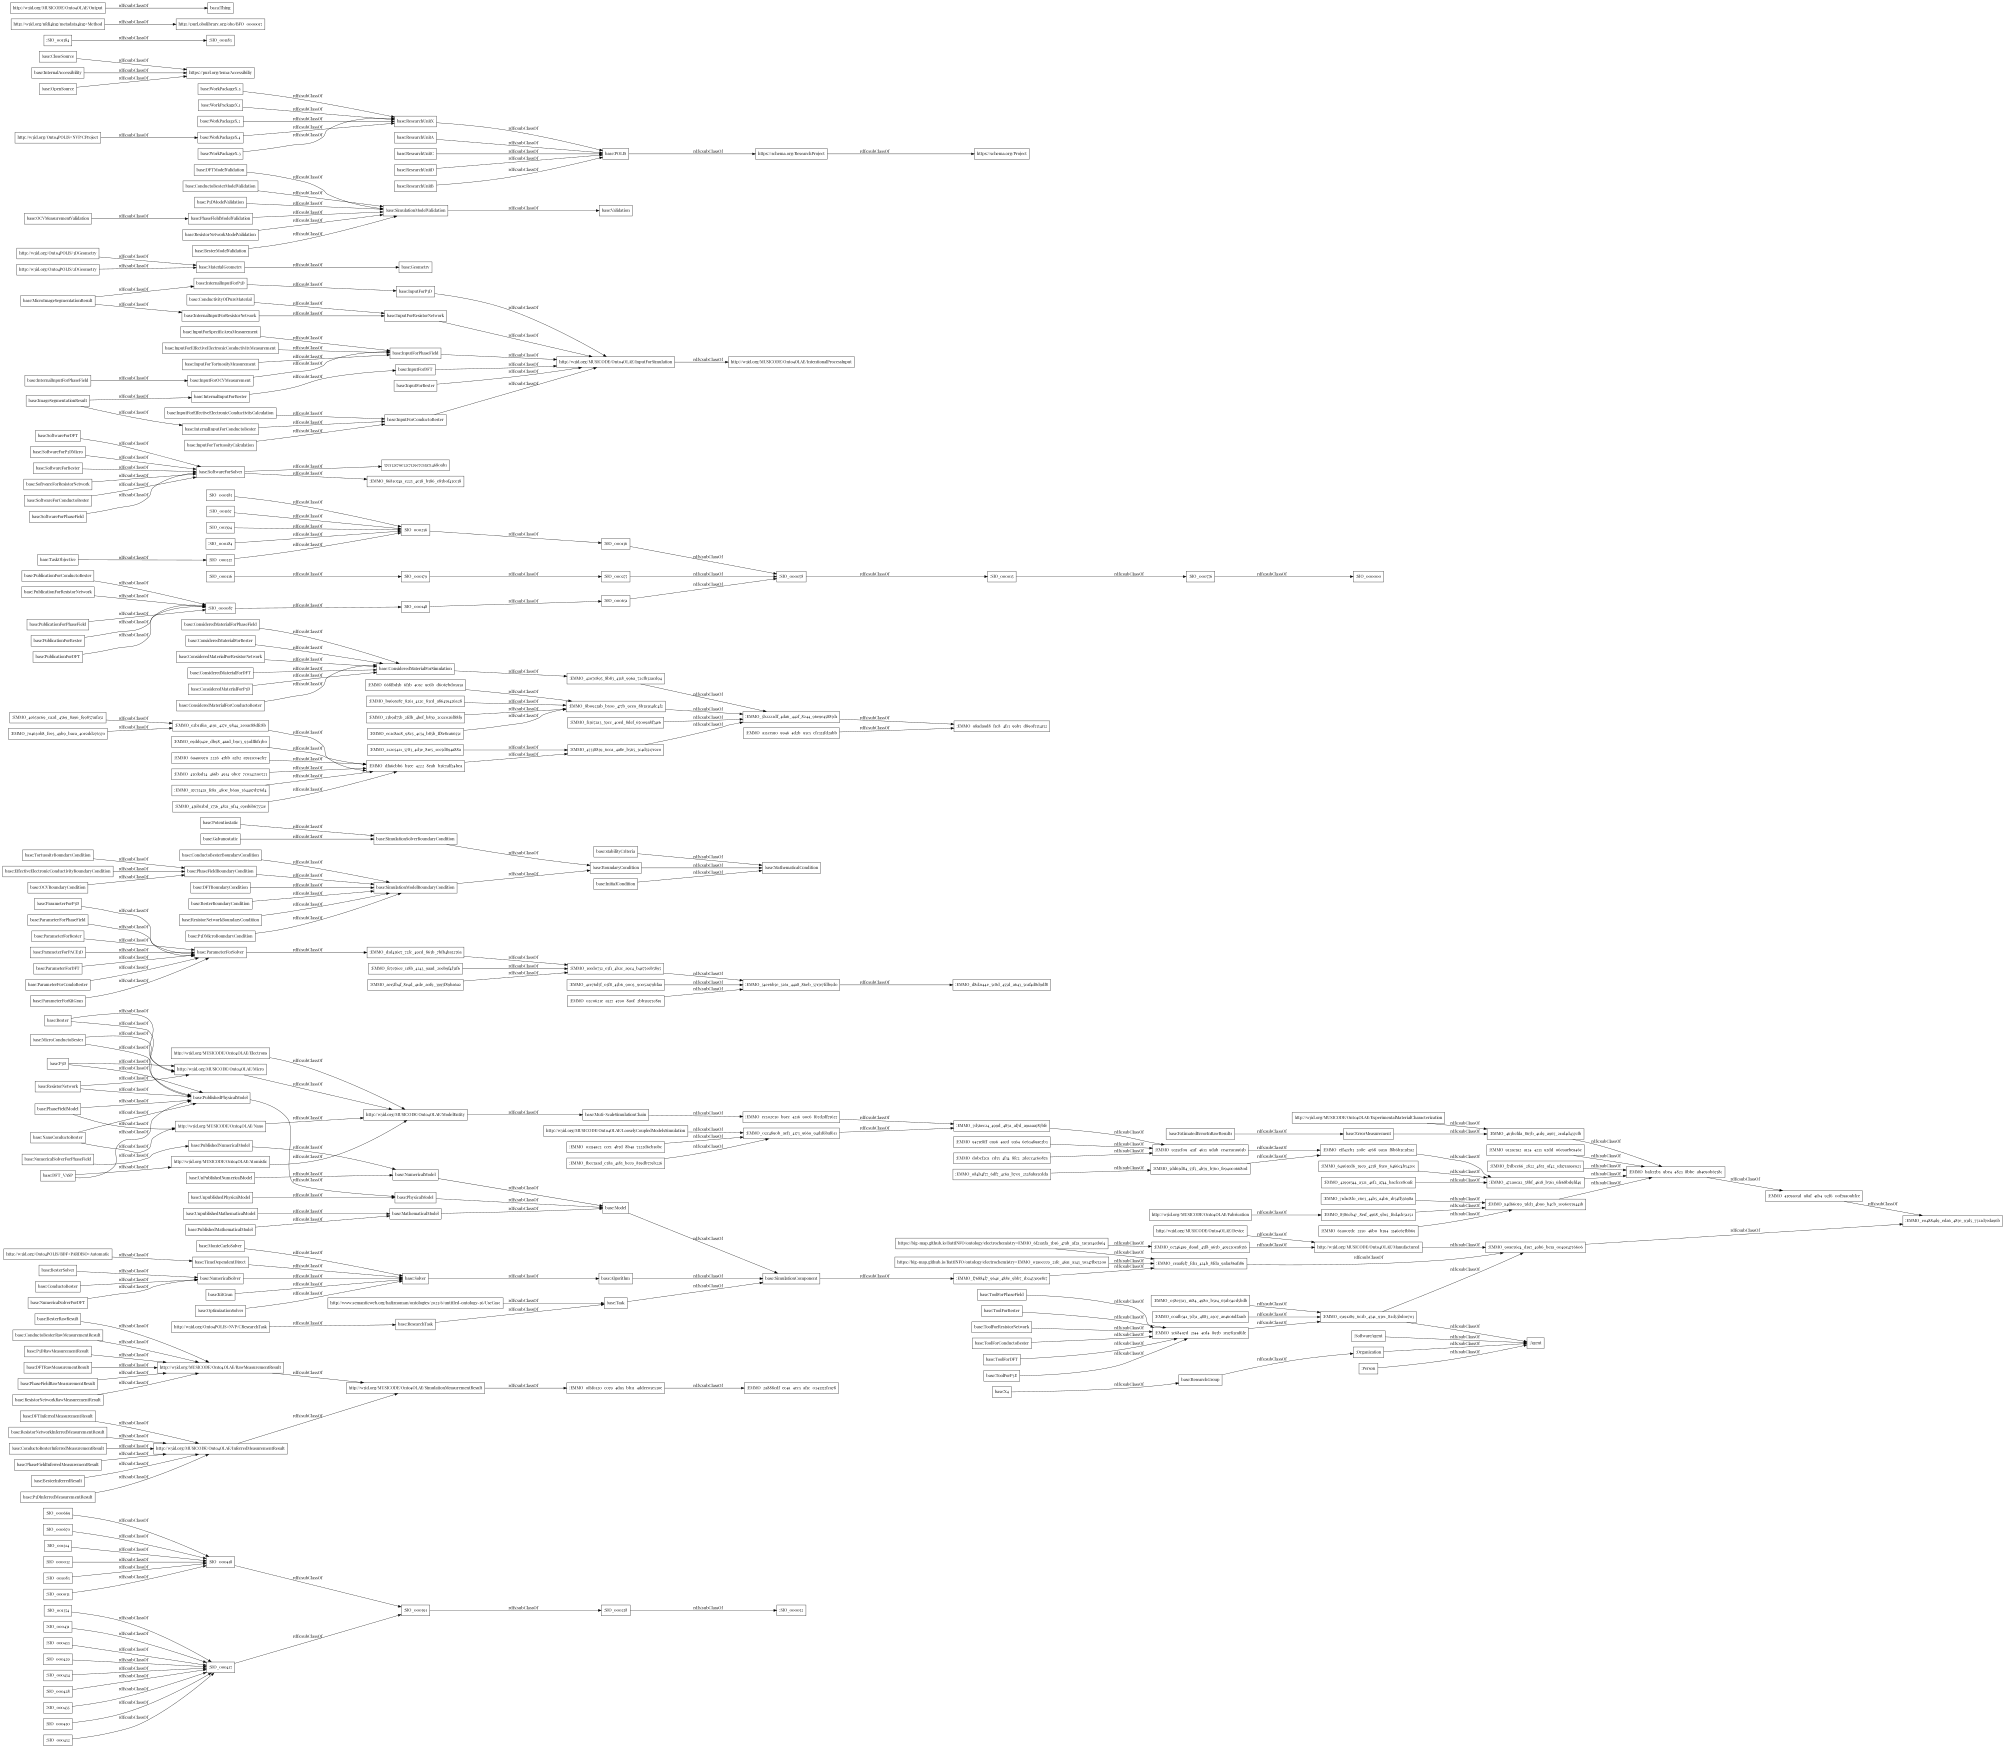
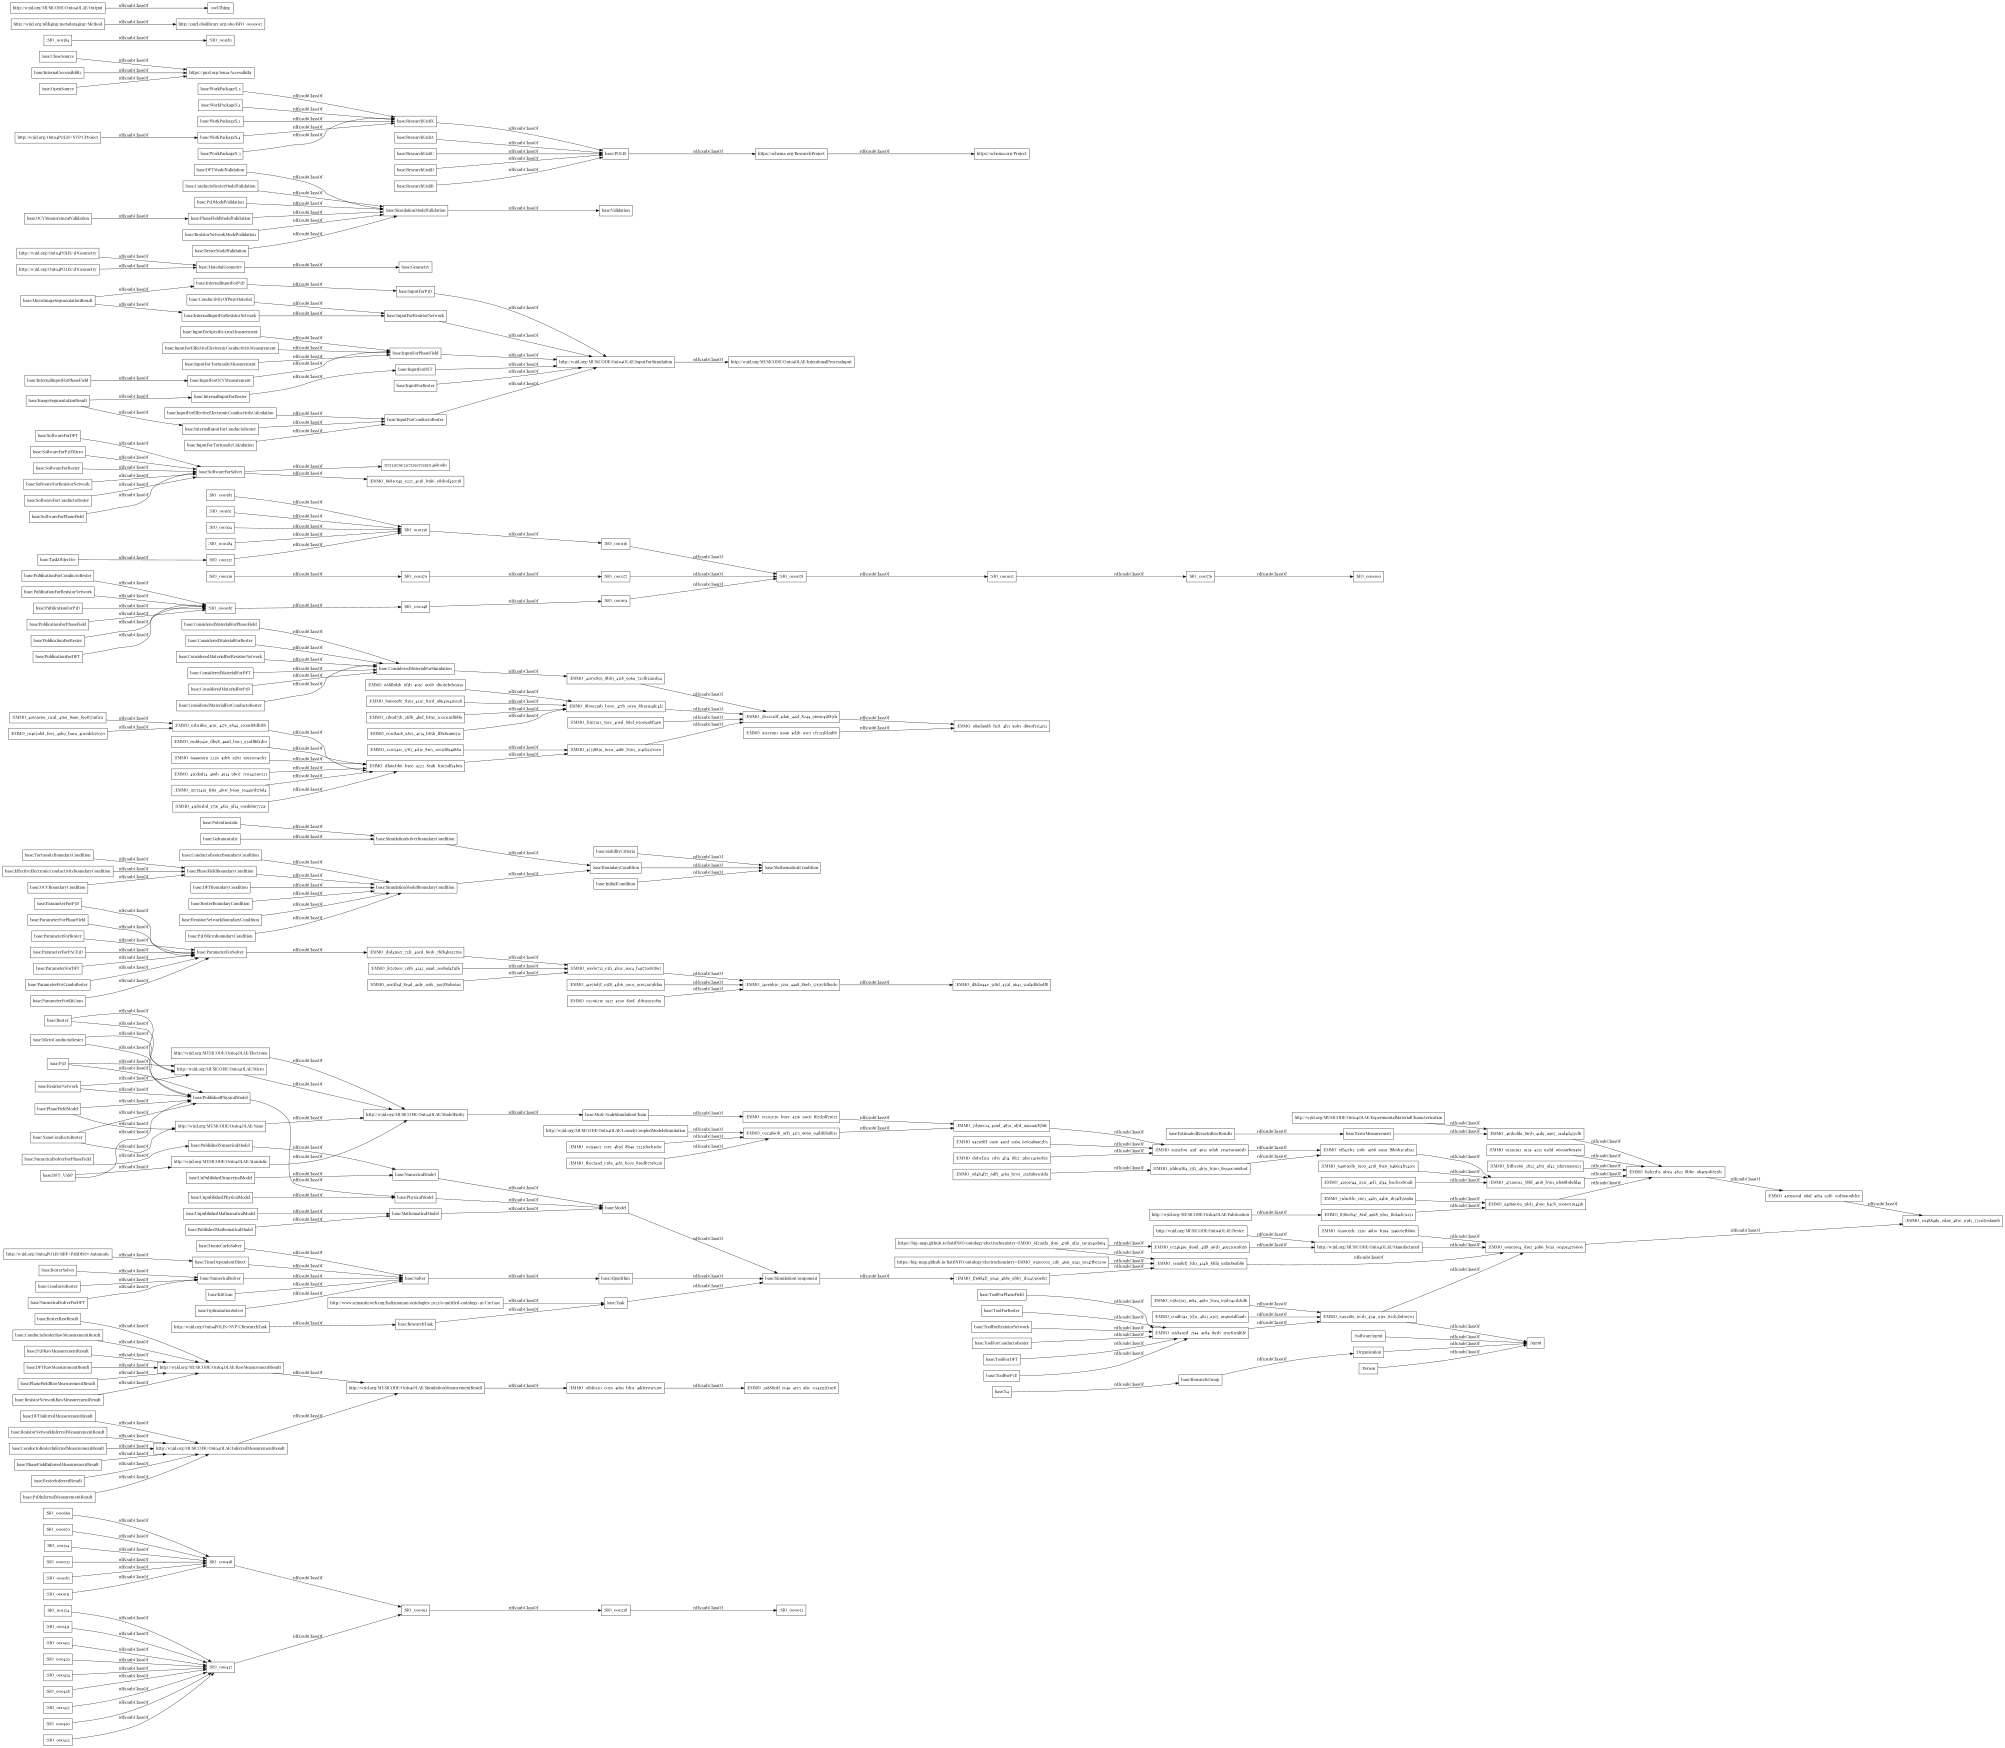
(221, 8) -> (221, 8)
none -> (58, 608)
(1464, 1220) -> (1450, 1239)
(1200, 1317) -> (1200, 1317)
